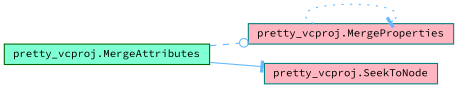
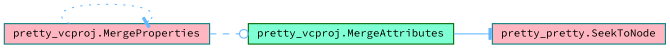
(225, 44) -> (225, 34)
(351, 74) -> (579, 34)
